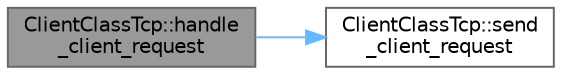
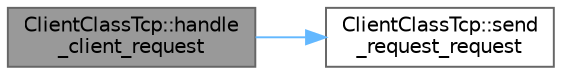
(440, 37) -> (440, 37)
